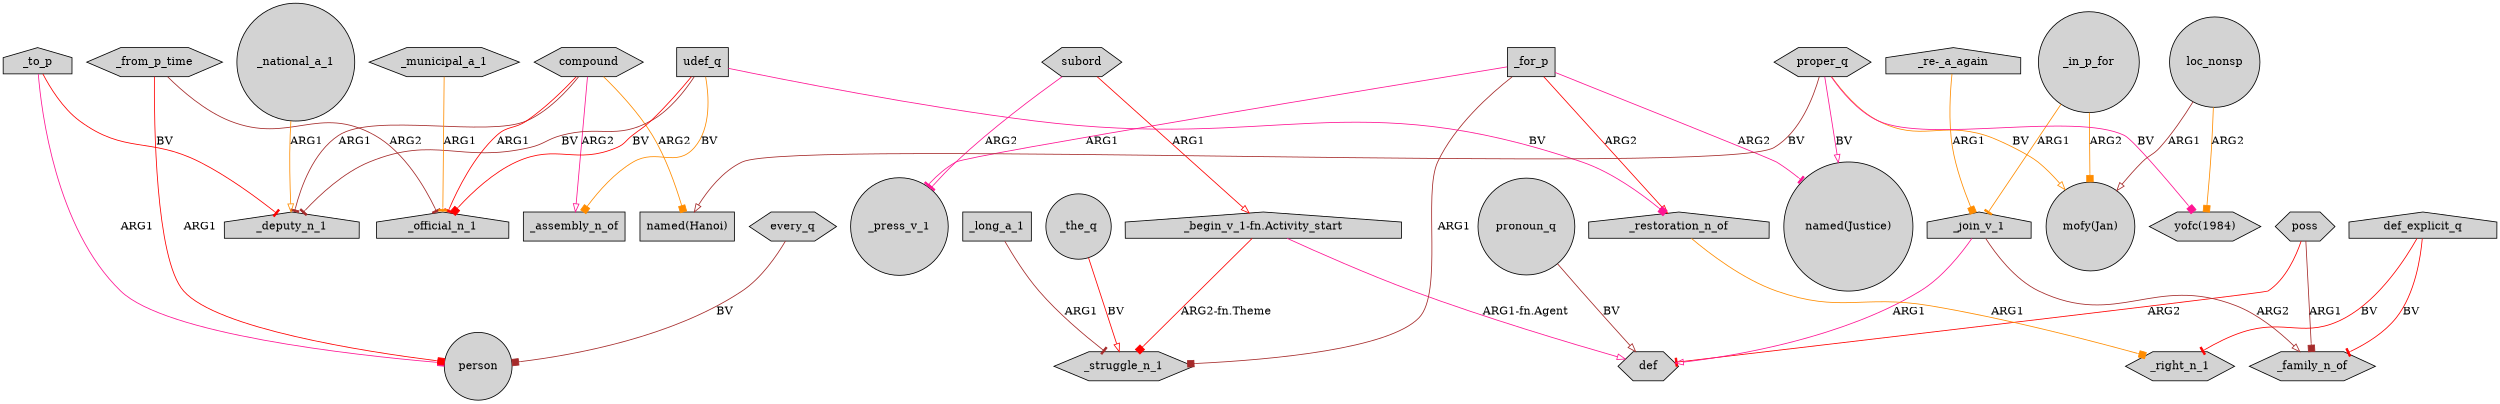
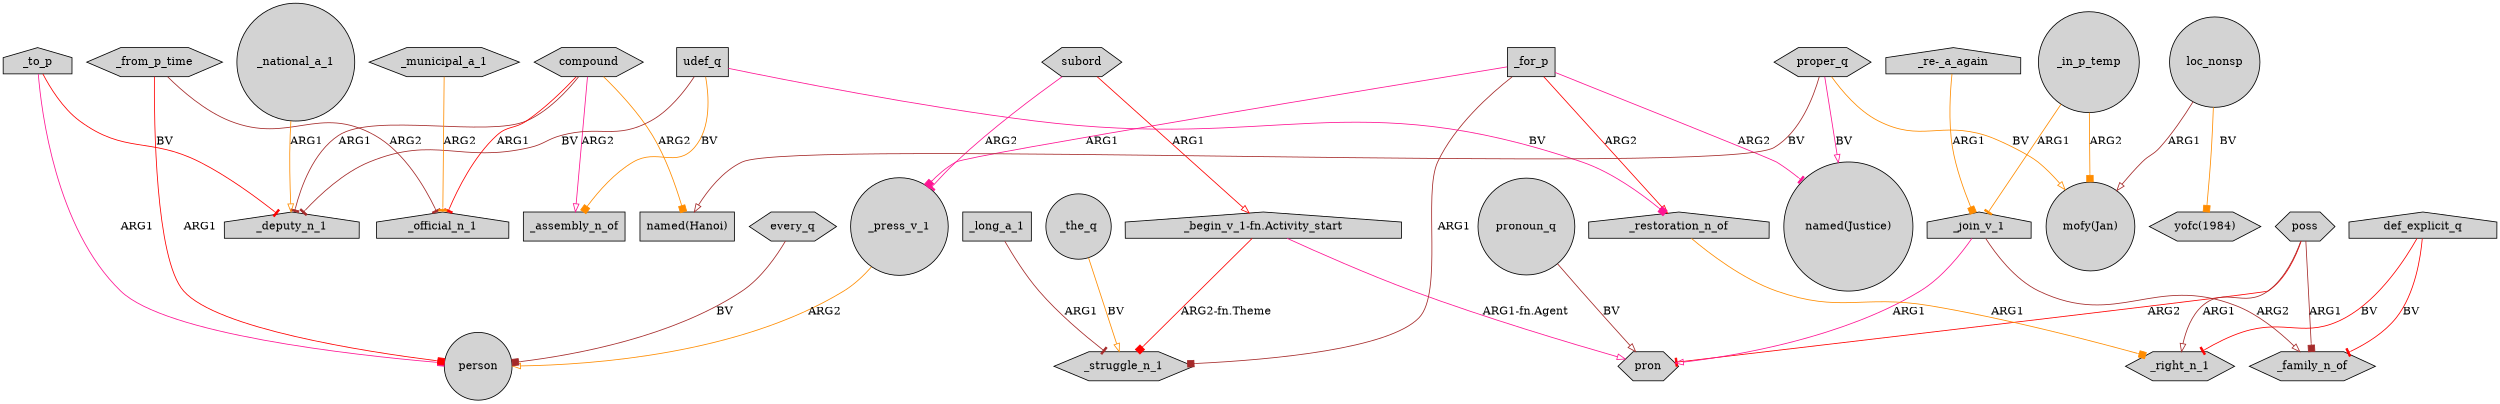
(2089, 62) -> (2089, 62)
(1214, 115) -> (1214, 115)
(2016, 127) -> none
(460, 141) -> (460, 141)
(2228, 141) -> (2228, 141)
(588, 155) -> none
(1103, 301) -> (1103, 301)
none -> (2202, 306)
none -> (705, 344)
(1648, 366) -> (1648, 366)
